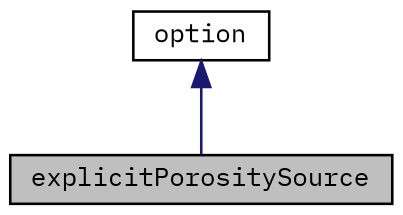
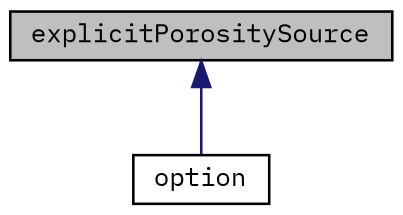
(201, 121) -> (201, 121)
